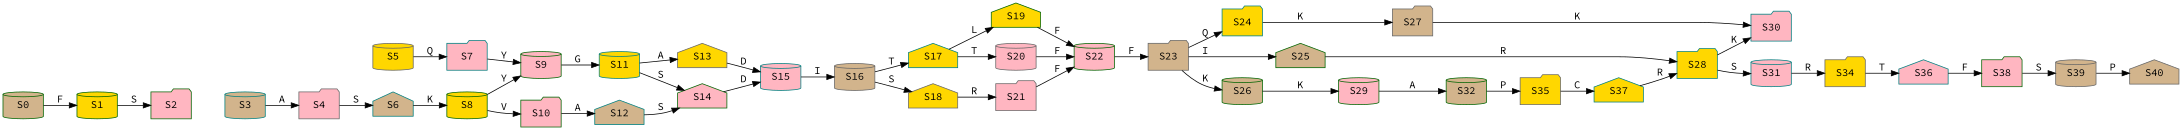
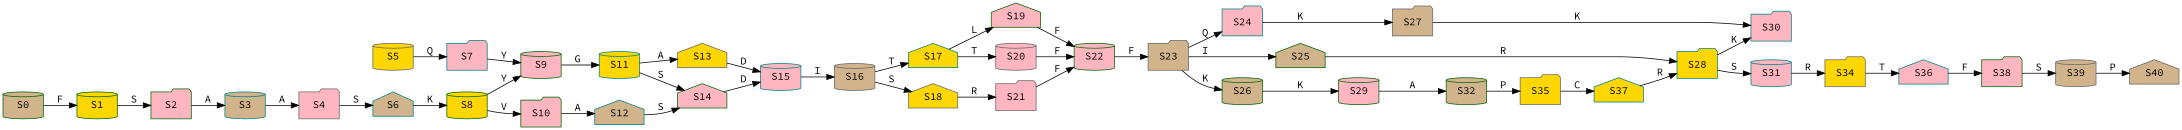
(1016, 16) -> (1016, 16)
(1242, 22) -> (1242, 22)
none -> (204, 105)
